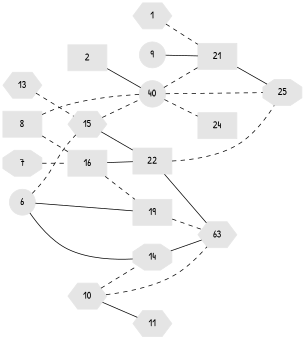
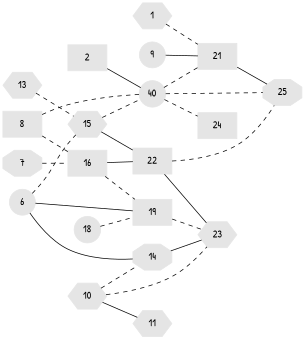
none -> (87, 230)
(217, 235) -> (217, 235)
